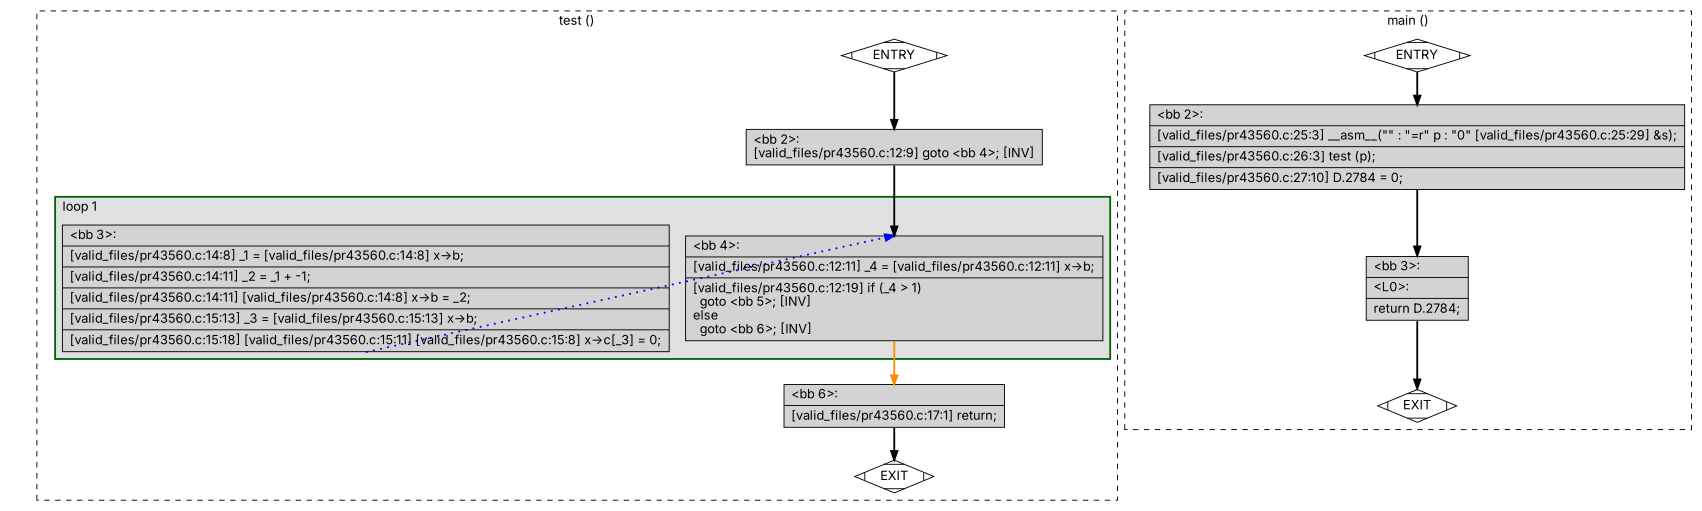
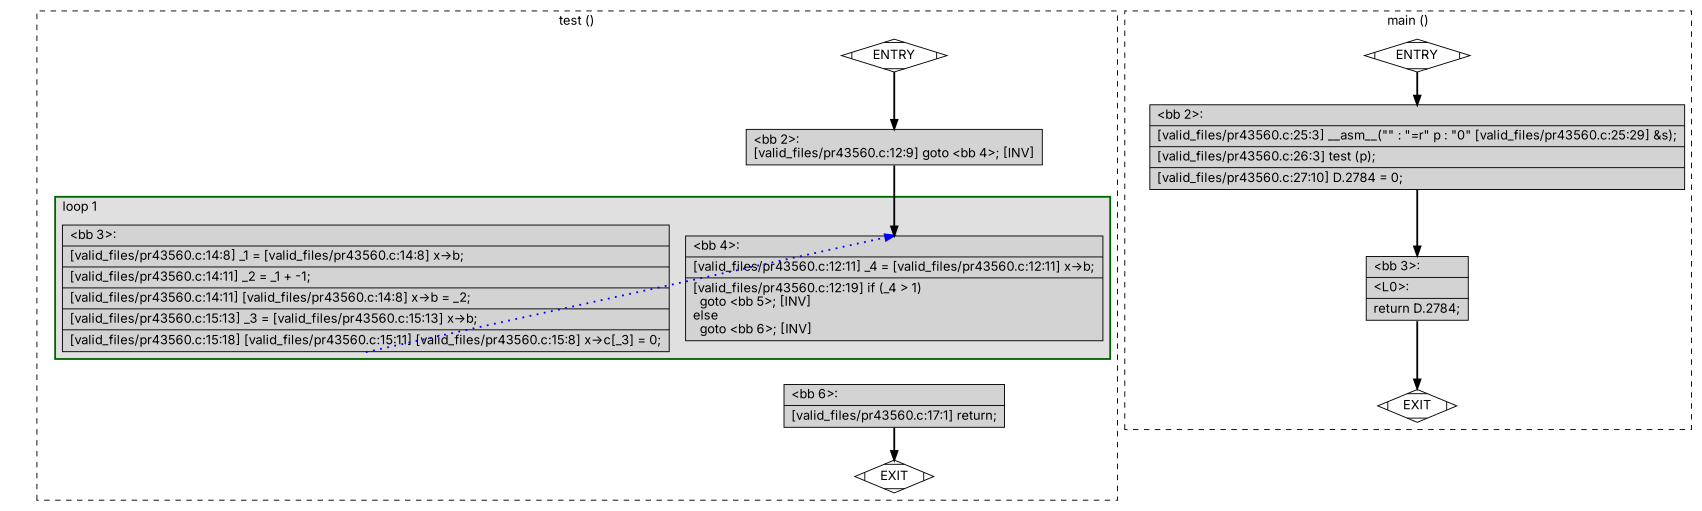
(894, 353) -> none
